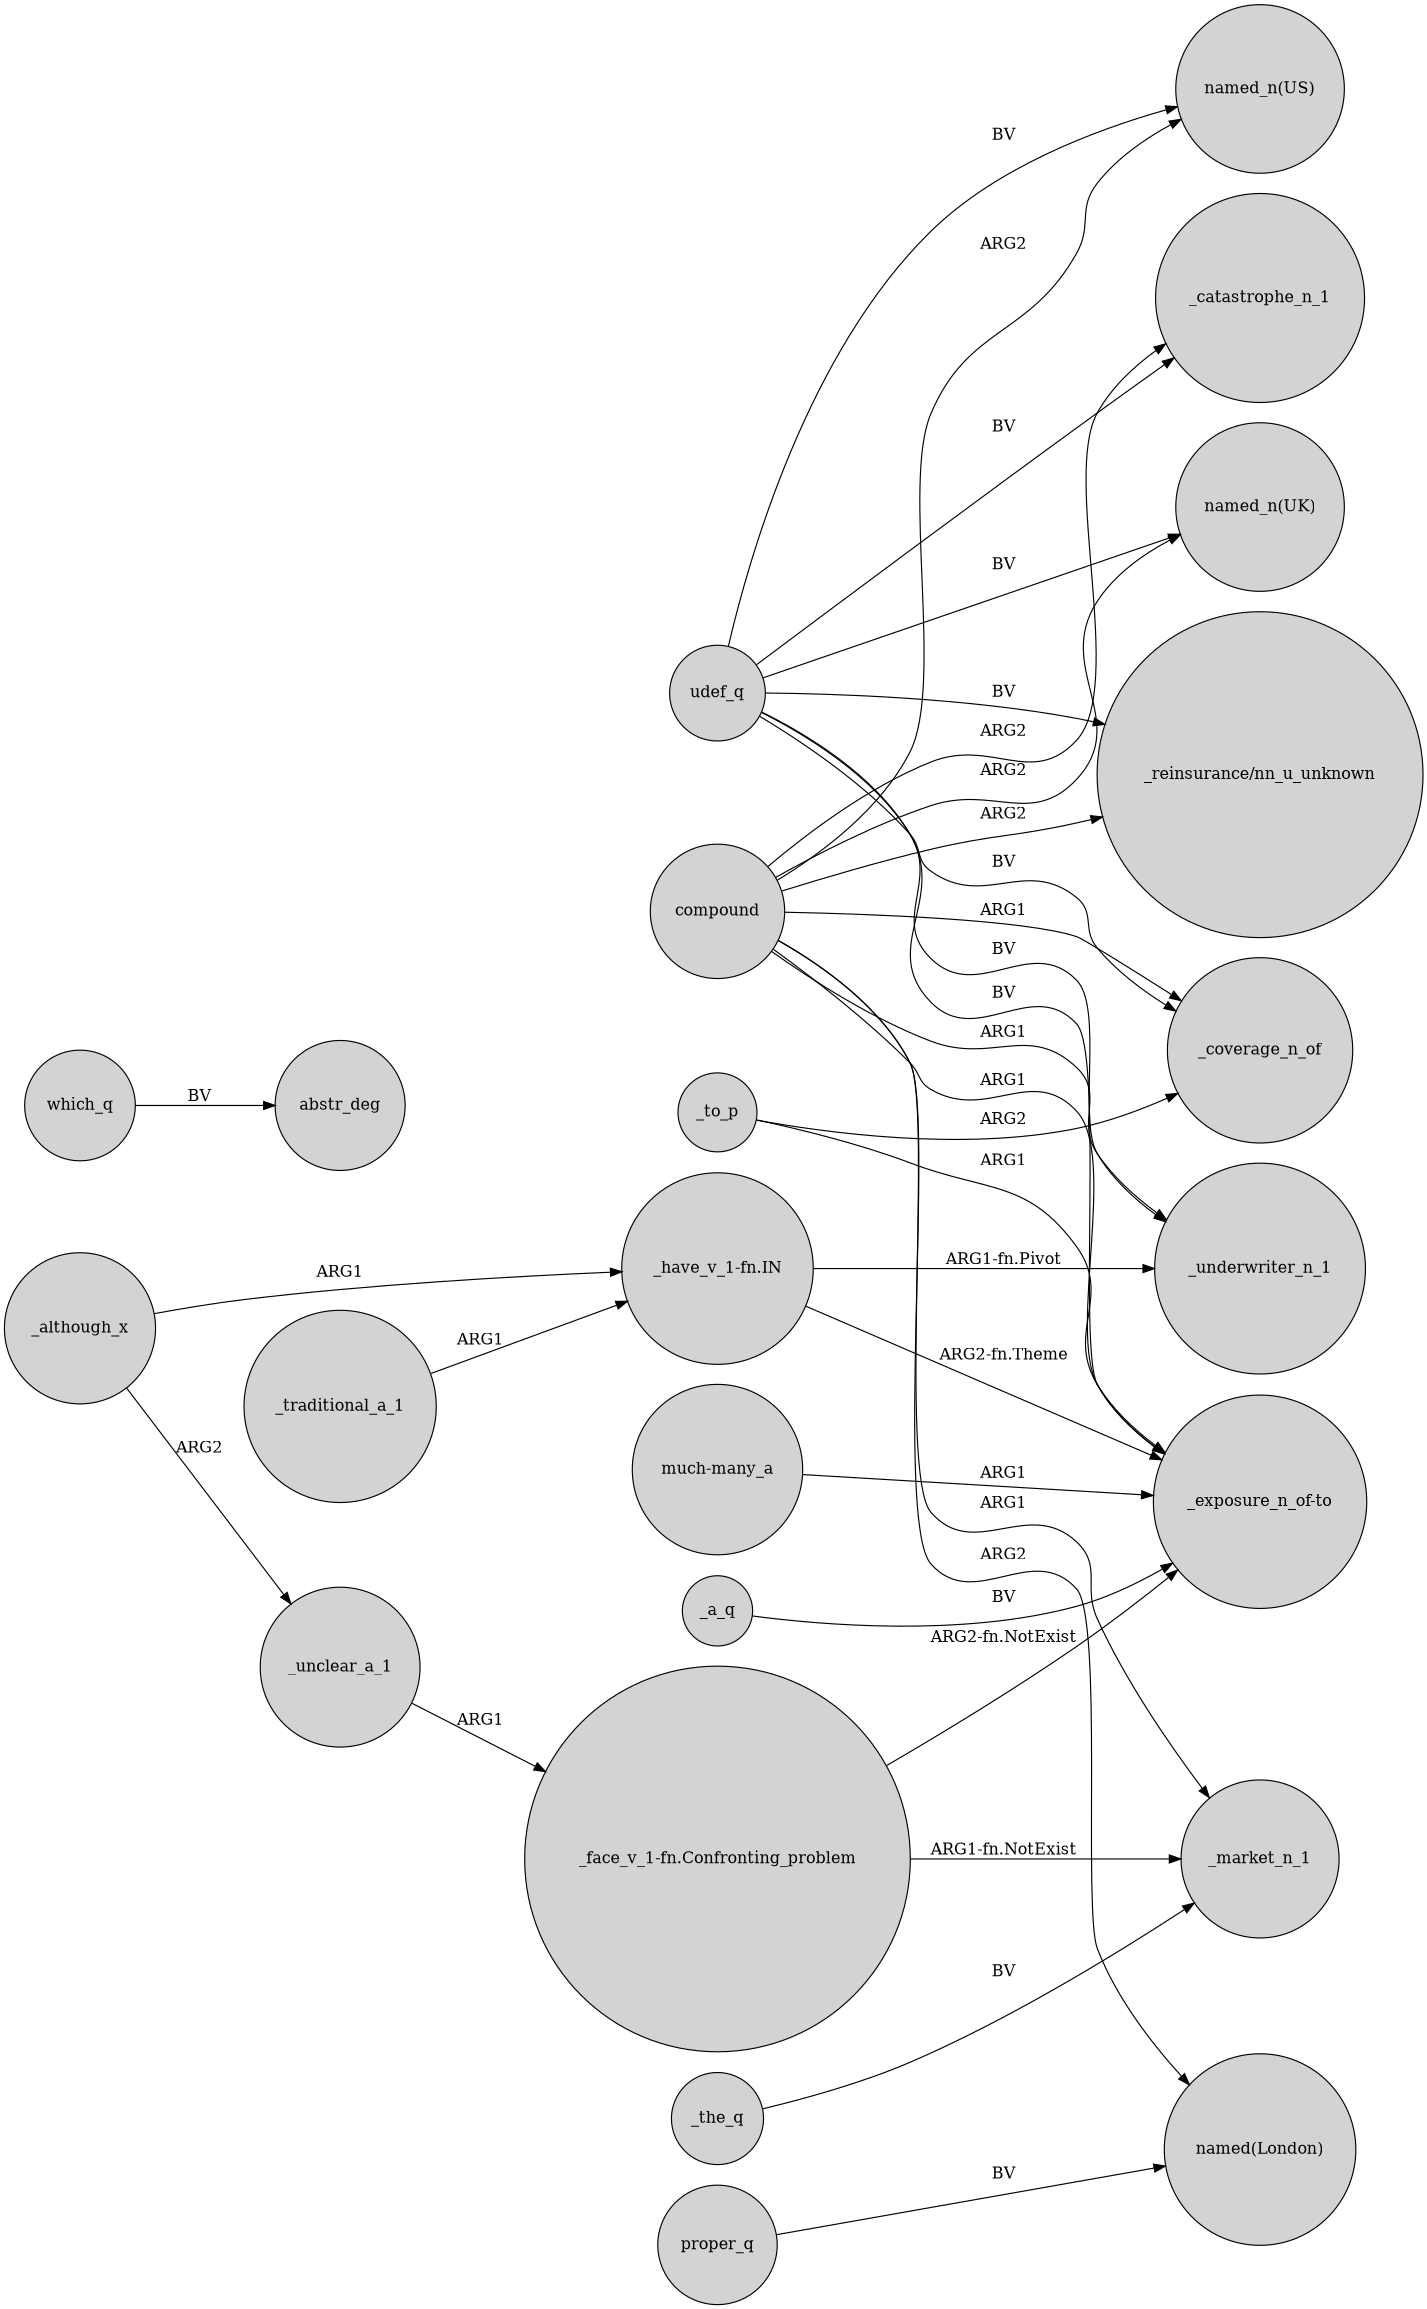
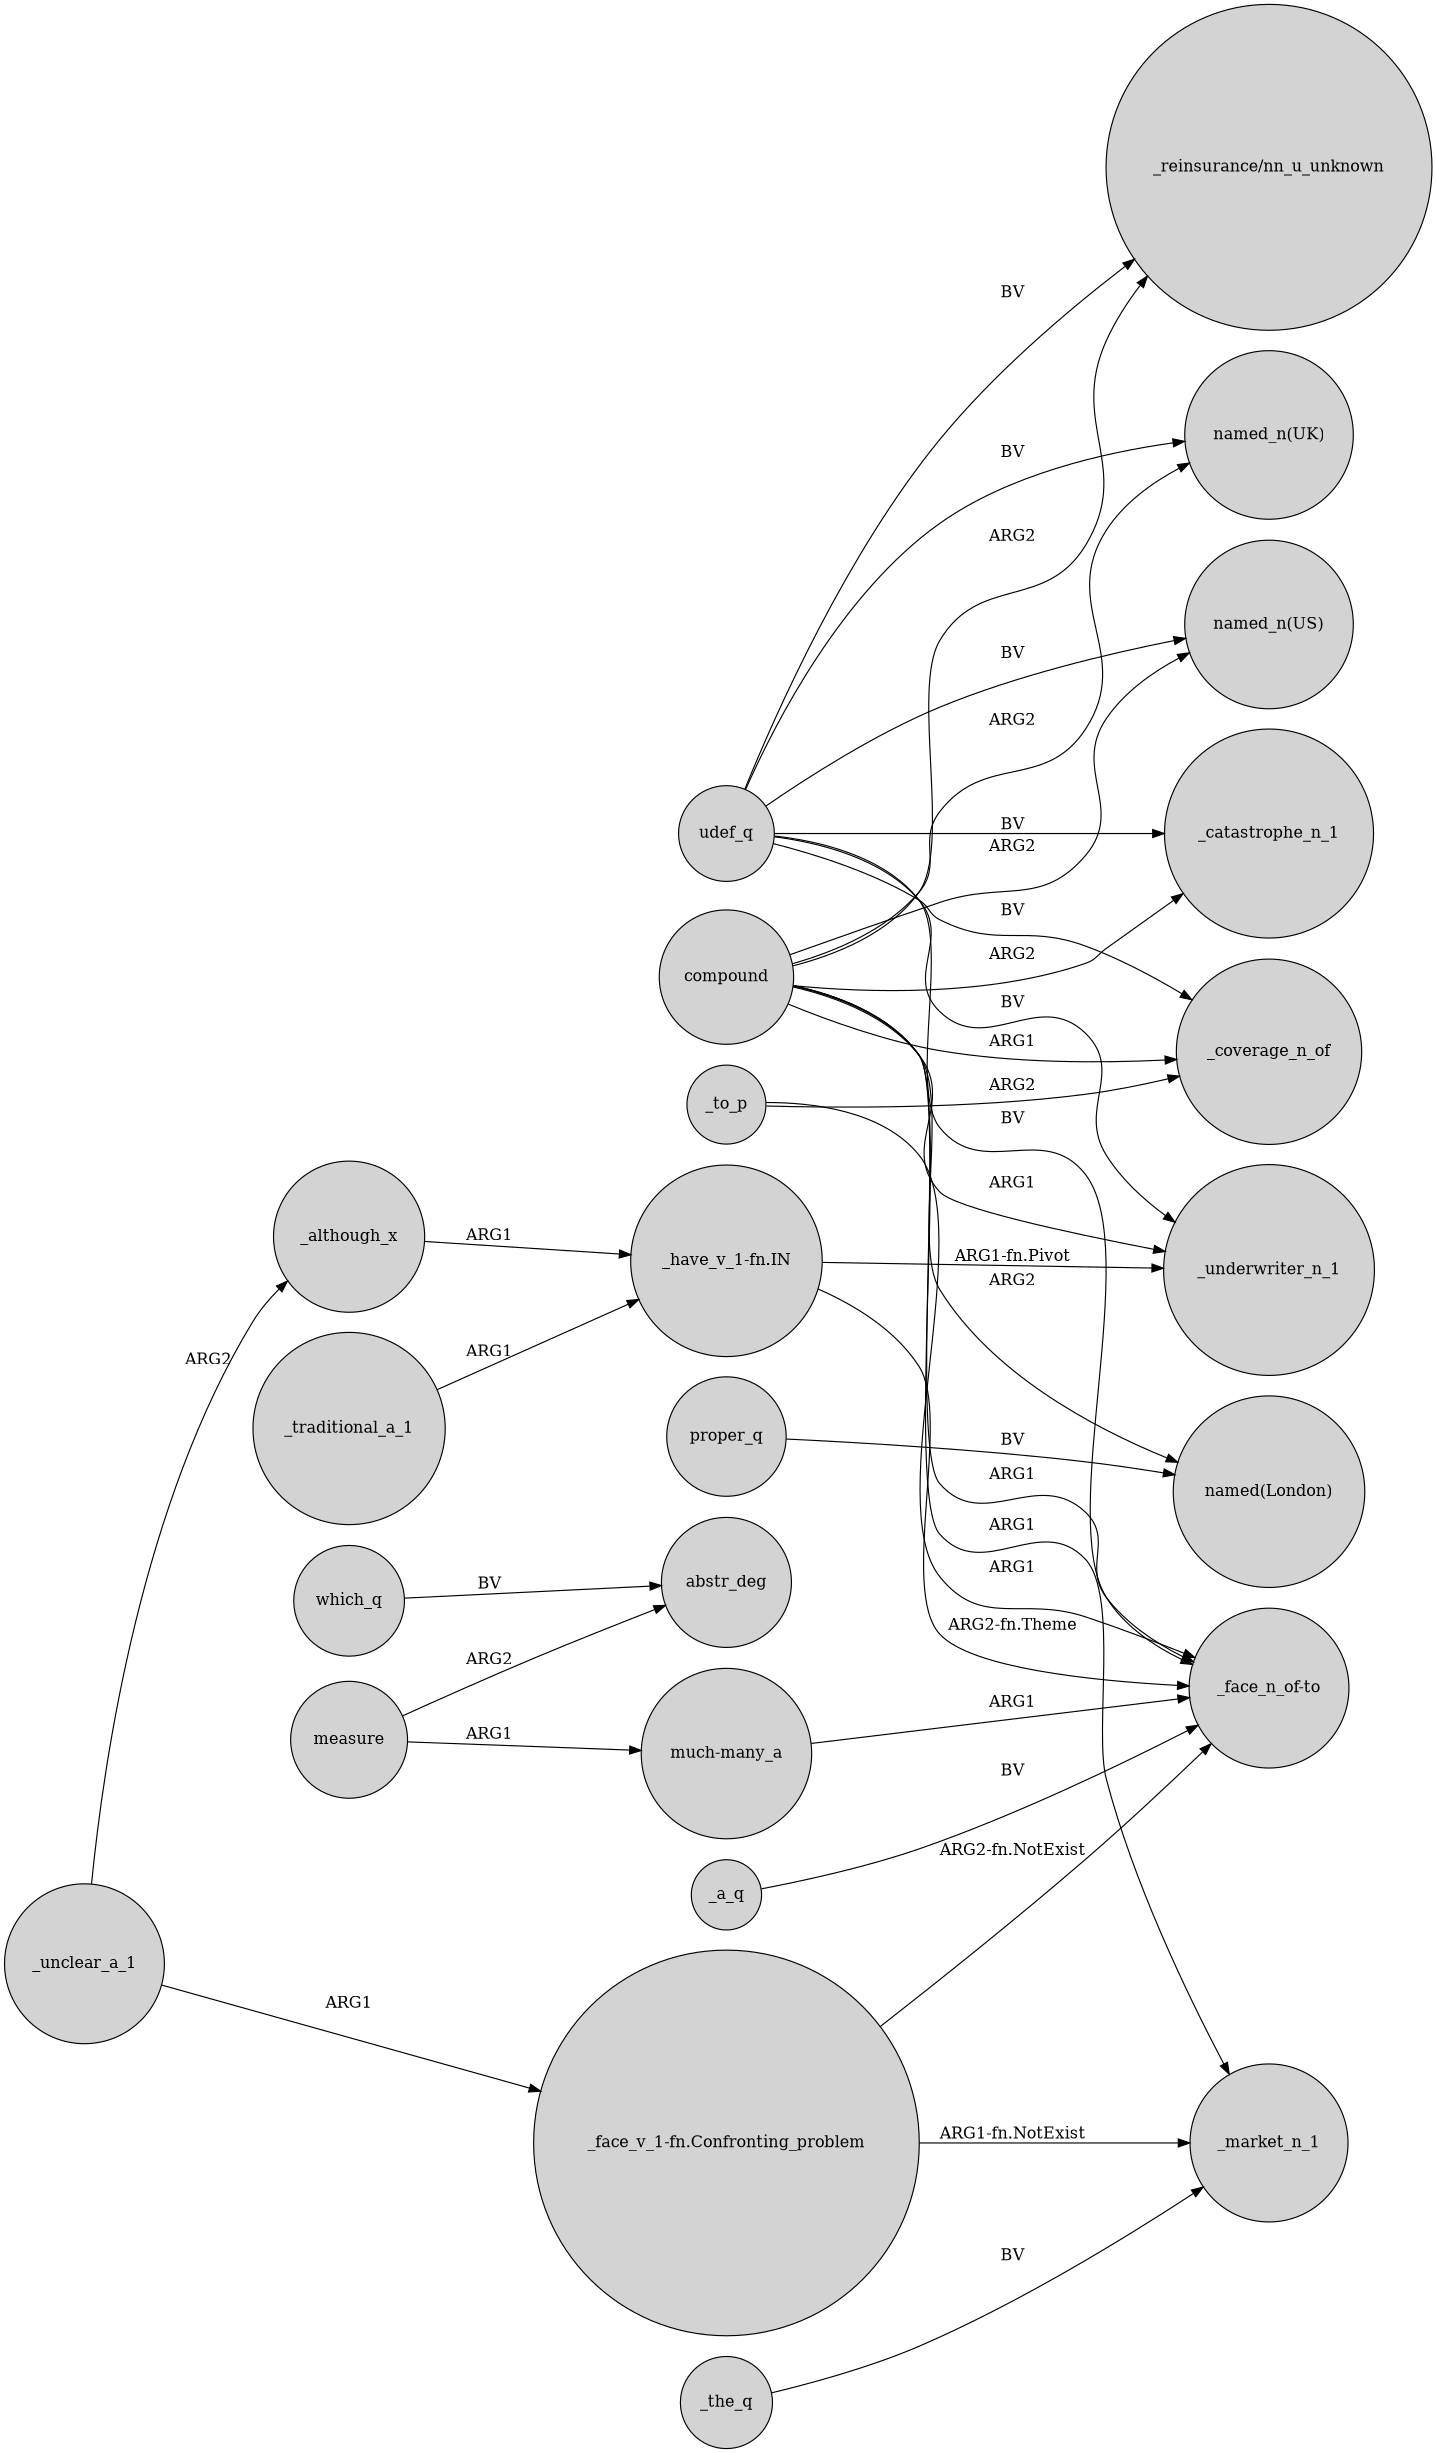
(205, 1491) -> (149, 1574)
(1260, 1502) -> (1269, 1688)
none -> (349, 1740)
